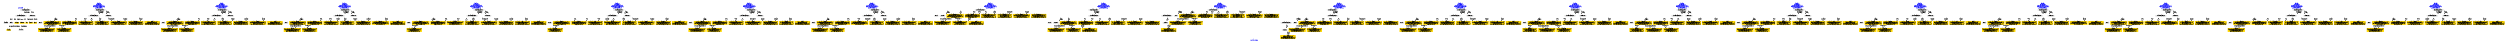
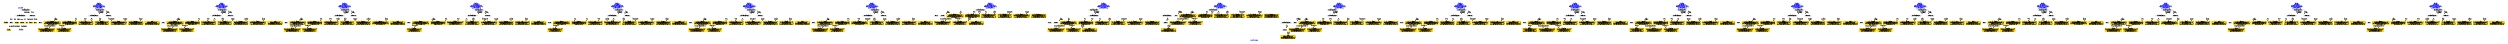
(6, 23) -> (6, 23)
